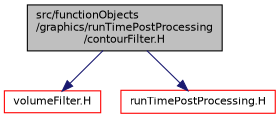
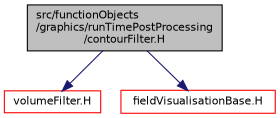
(198, 102) -> (198, 102)
